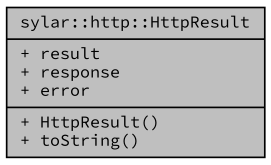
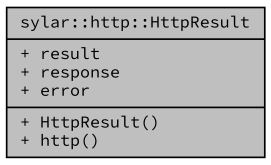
(81, 141) -> (61, 141)
